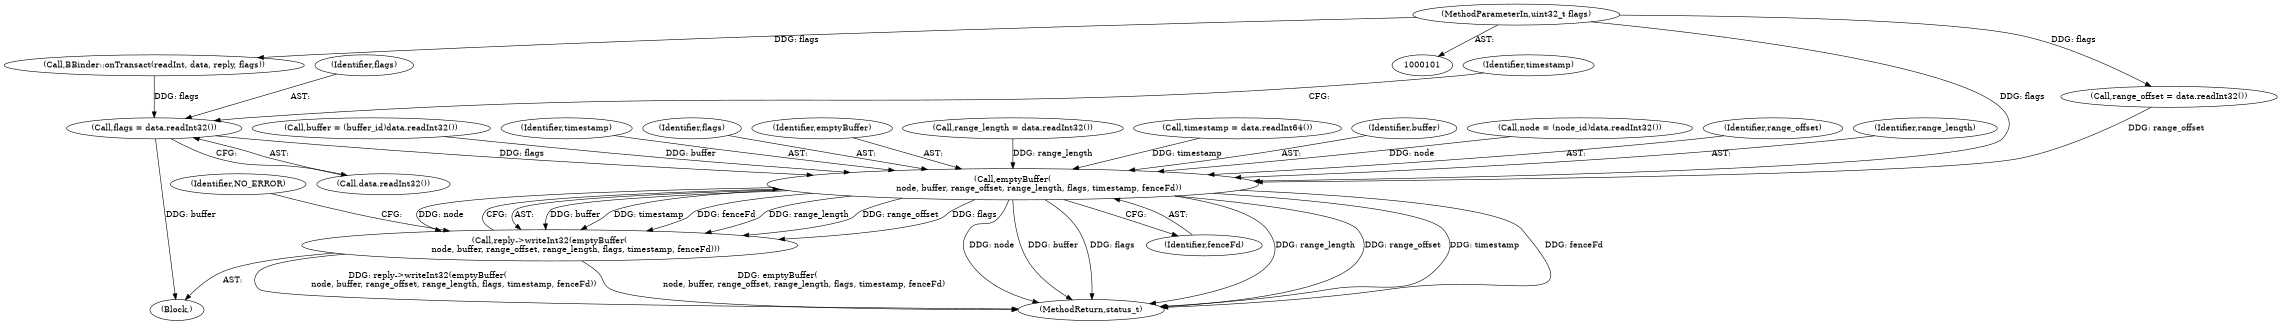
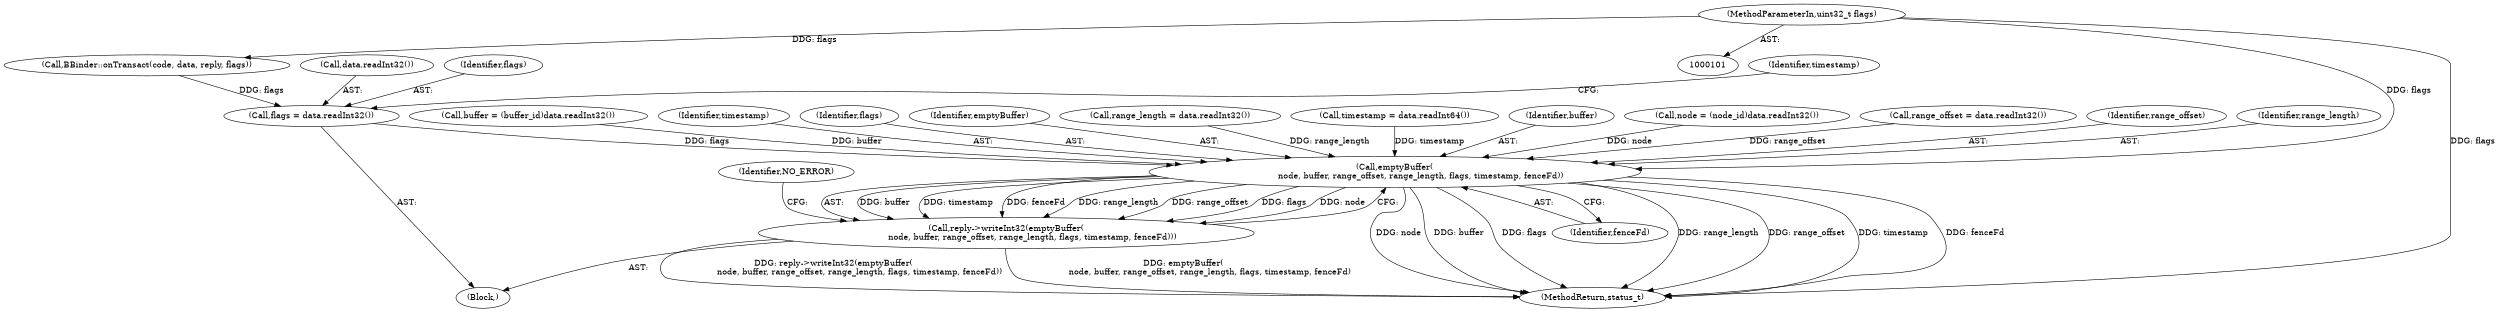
(1888, 22) -> (2423, 248)
(154, 65) -> (147, 65)
(254, 165) -> none
(191, 215) -> (408, 203)
